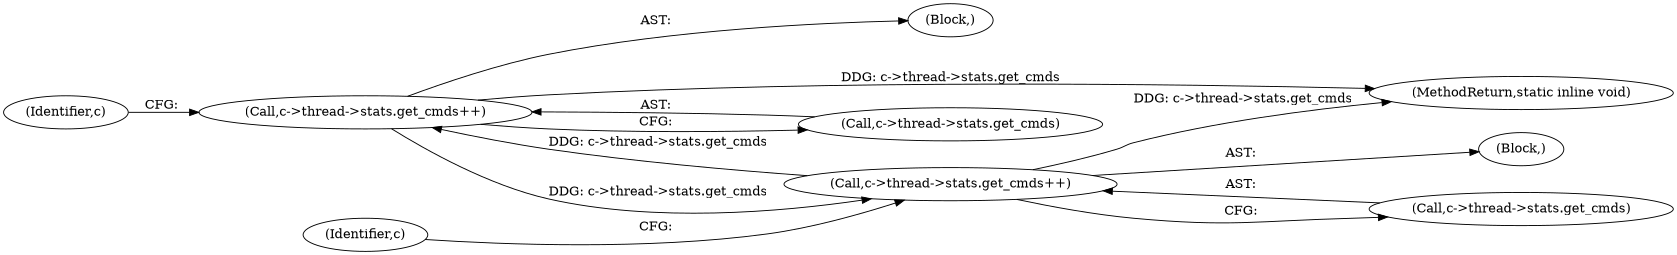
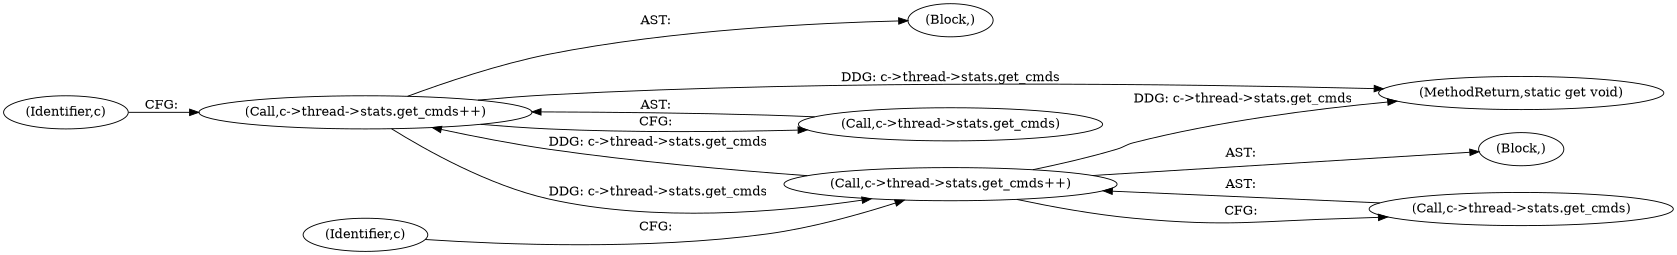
(1521, 93) -> (1521, 93)
